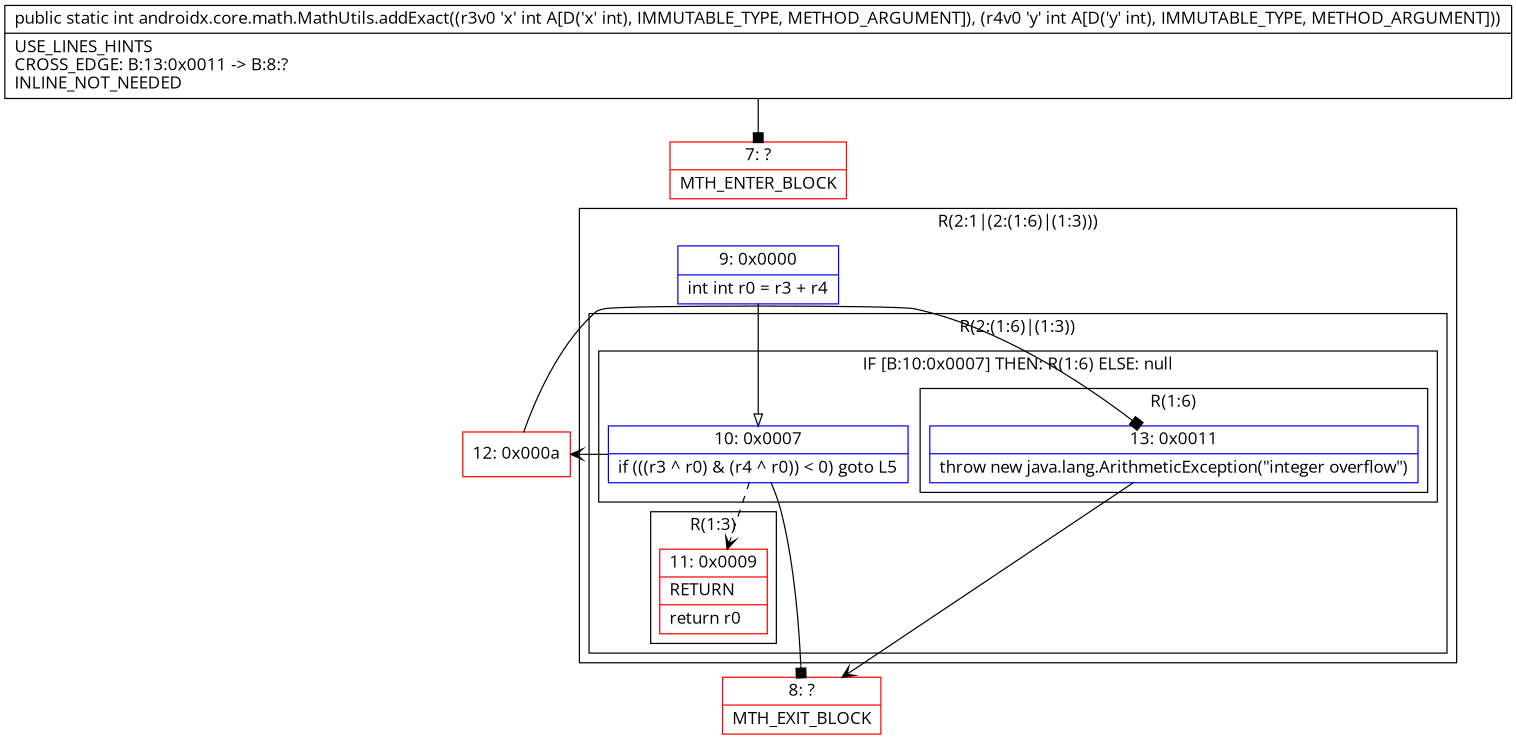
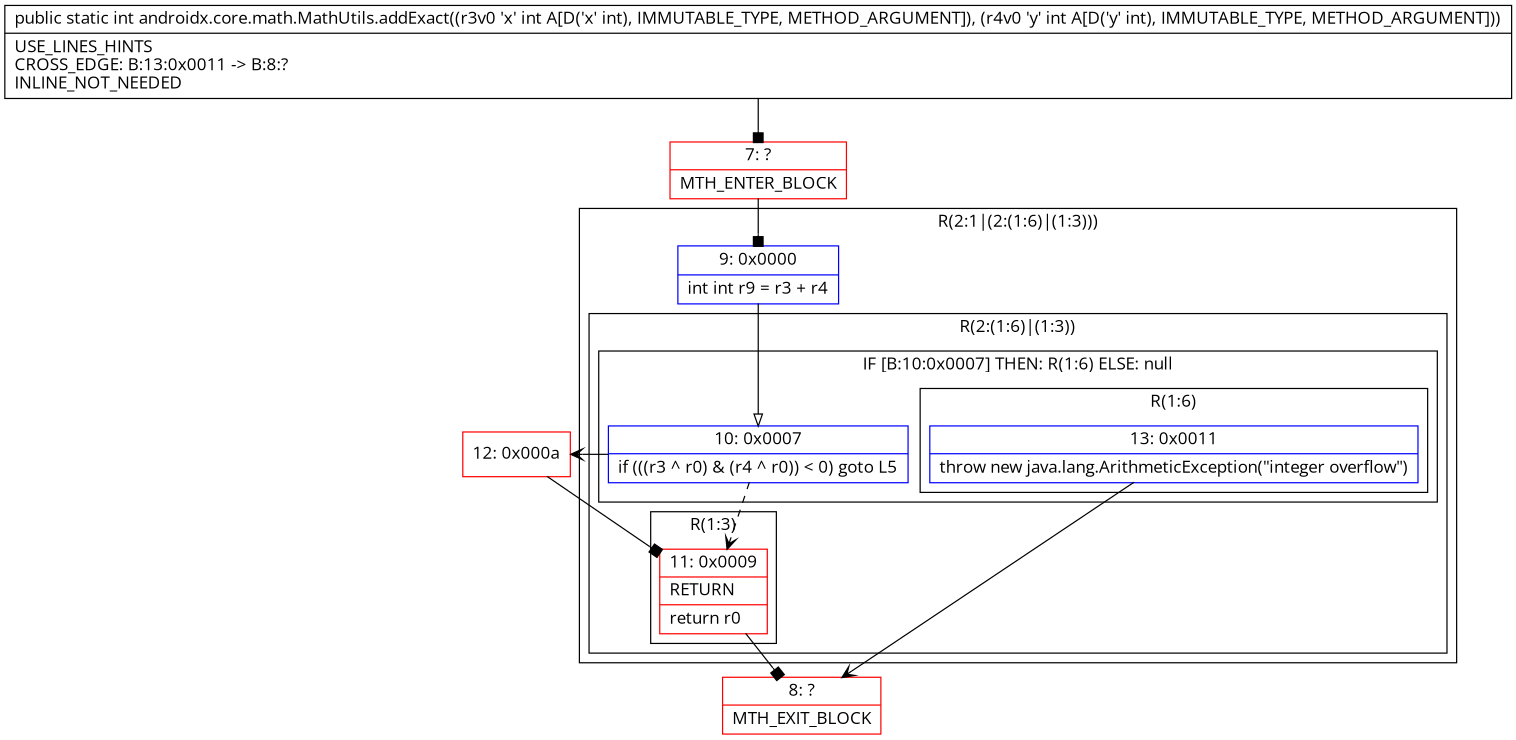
none -> (758, 216)
(758, 289) -> (758, 289)
(806, 306) -> (598, 511)
(793, 573) -> (759, 651)
